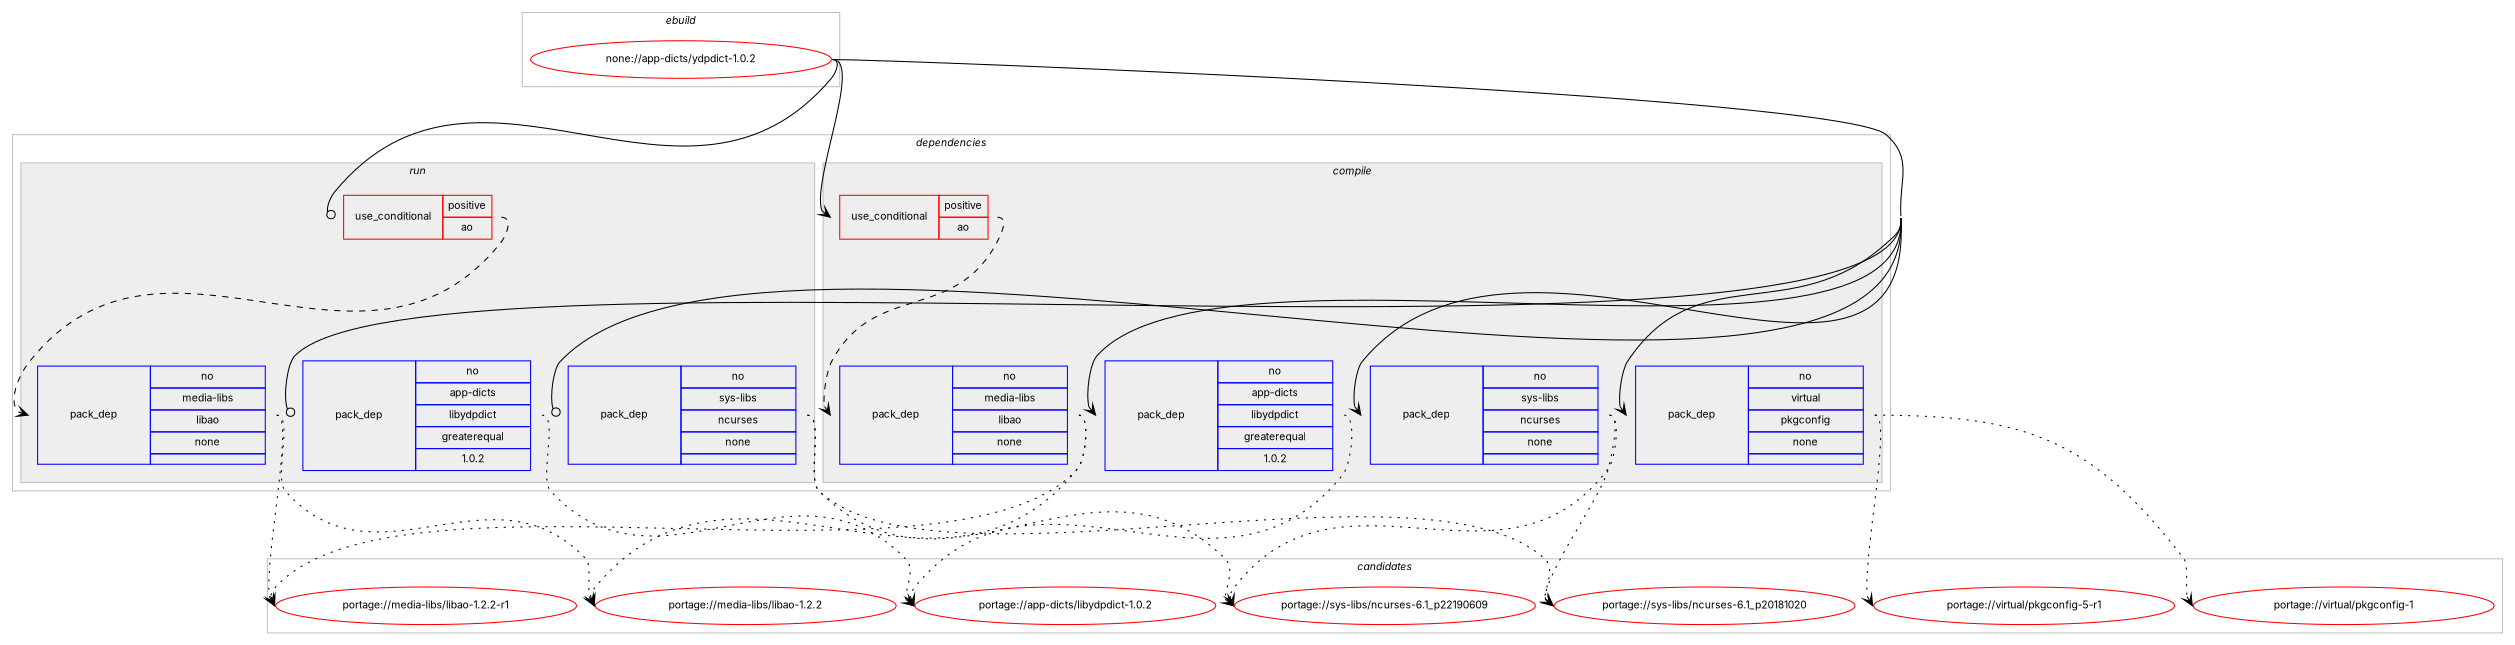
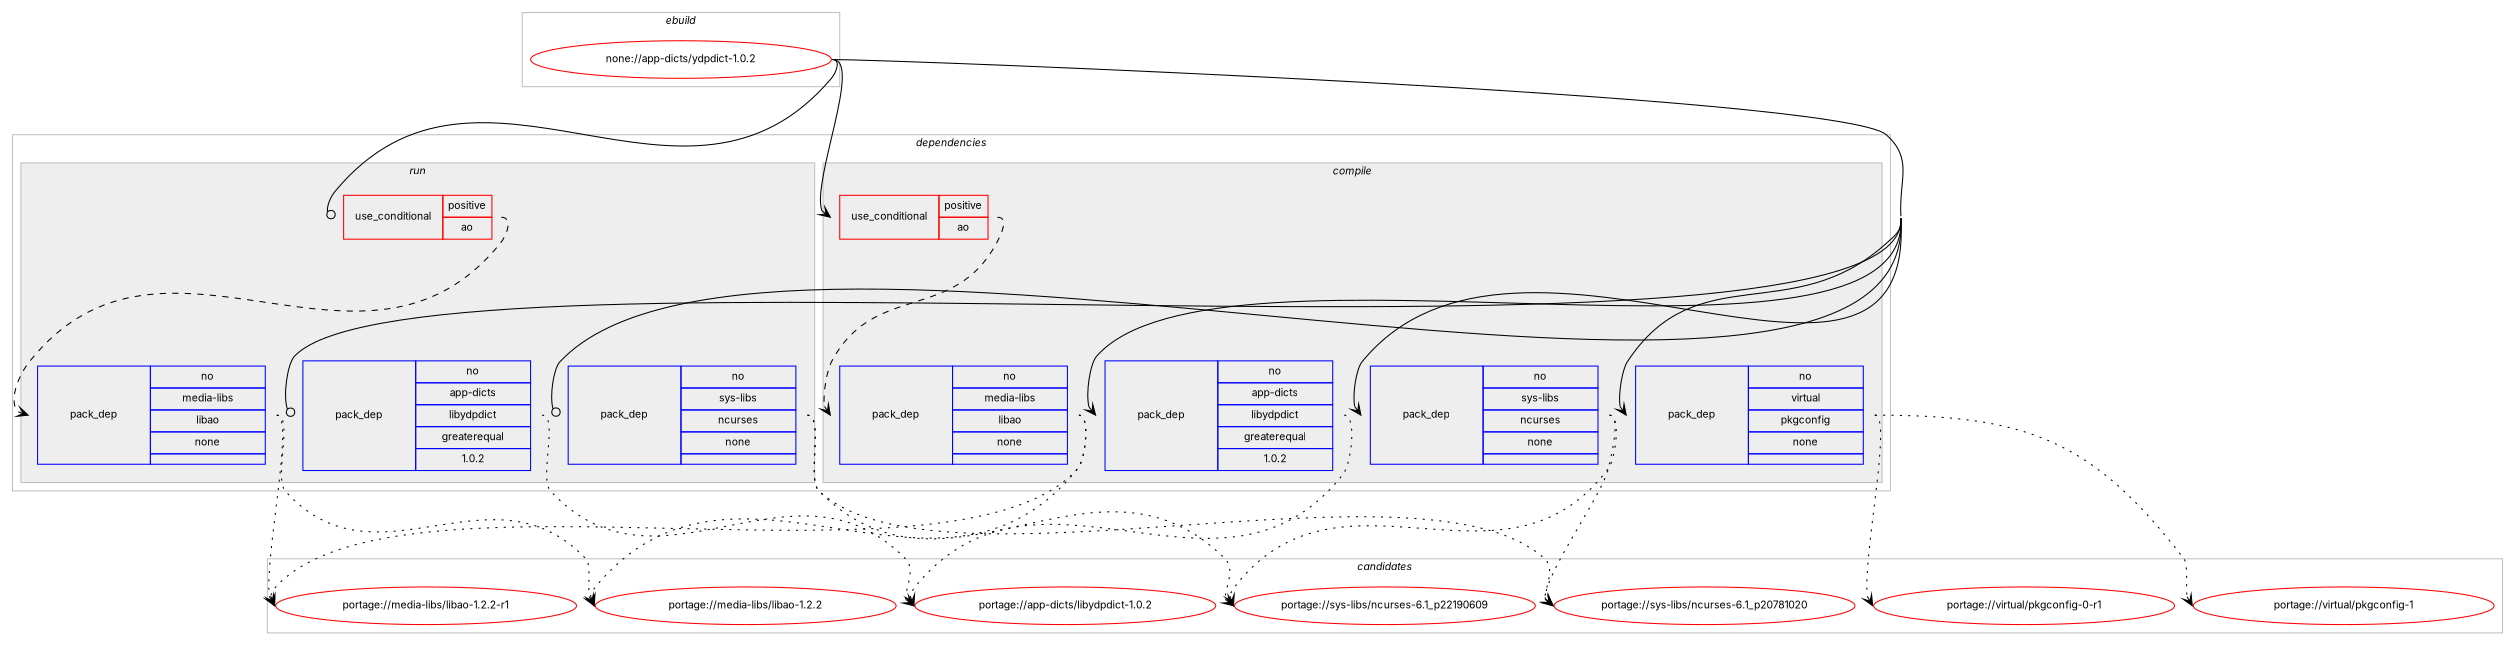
(1705, 606) -> (1705, 606)
(2024, 606) -> (2024, 606)
